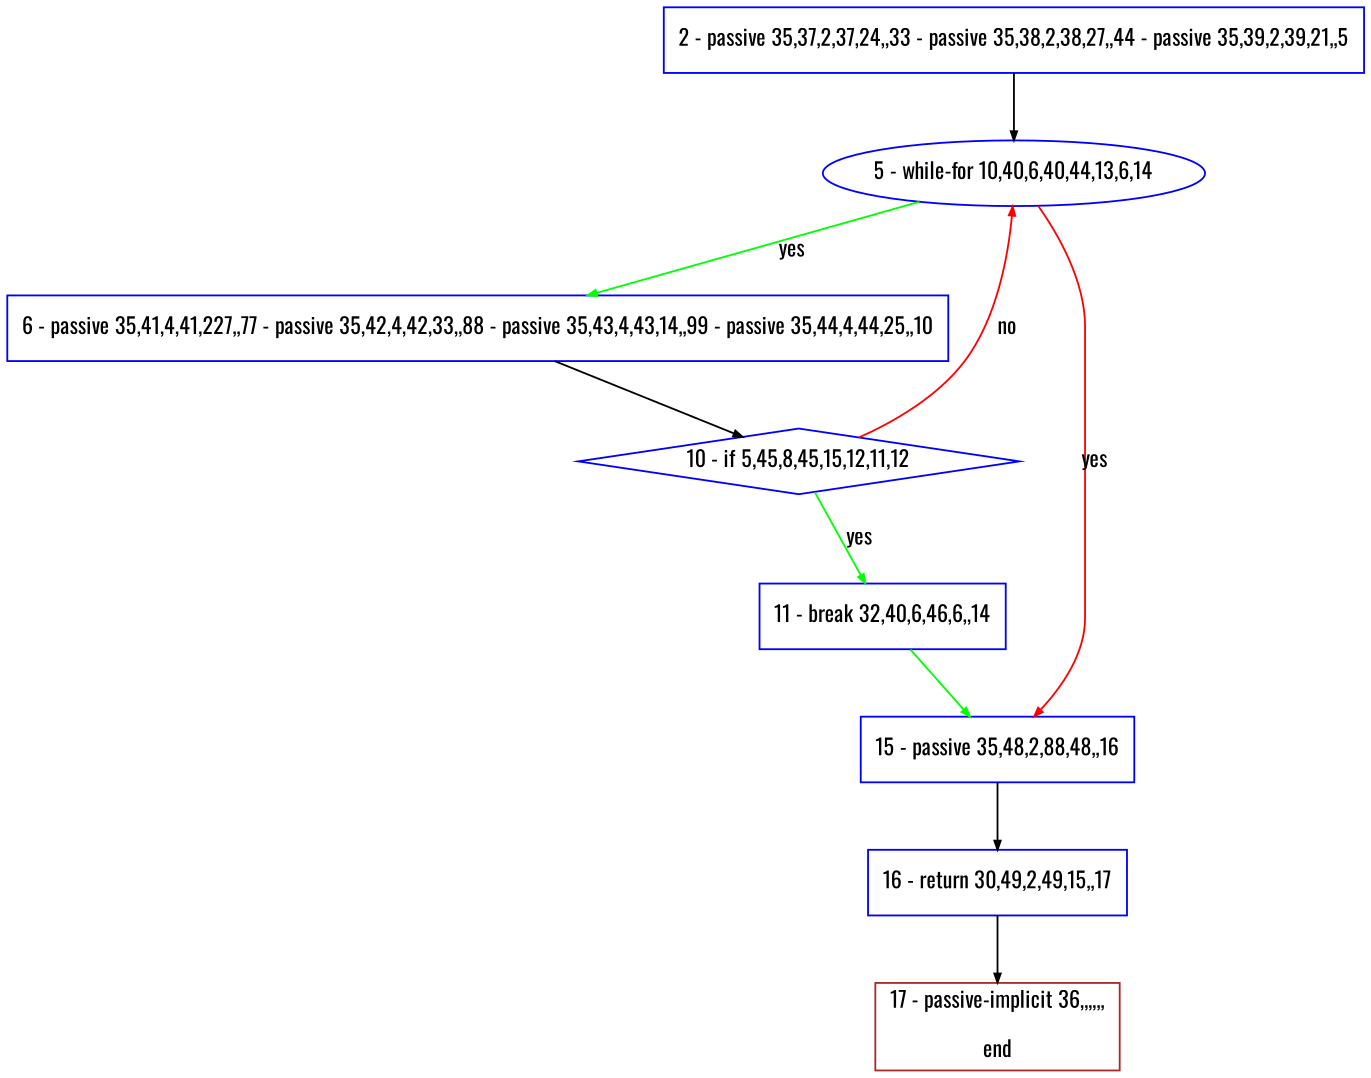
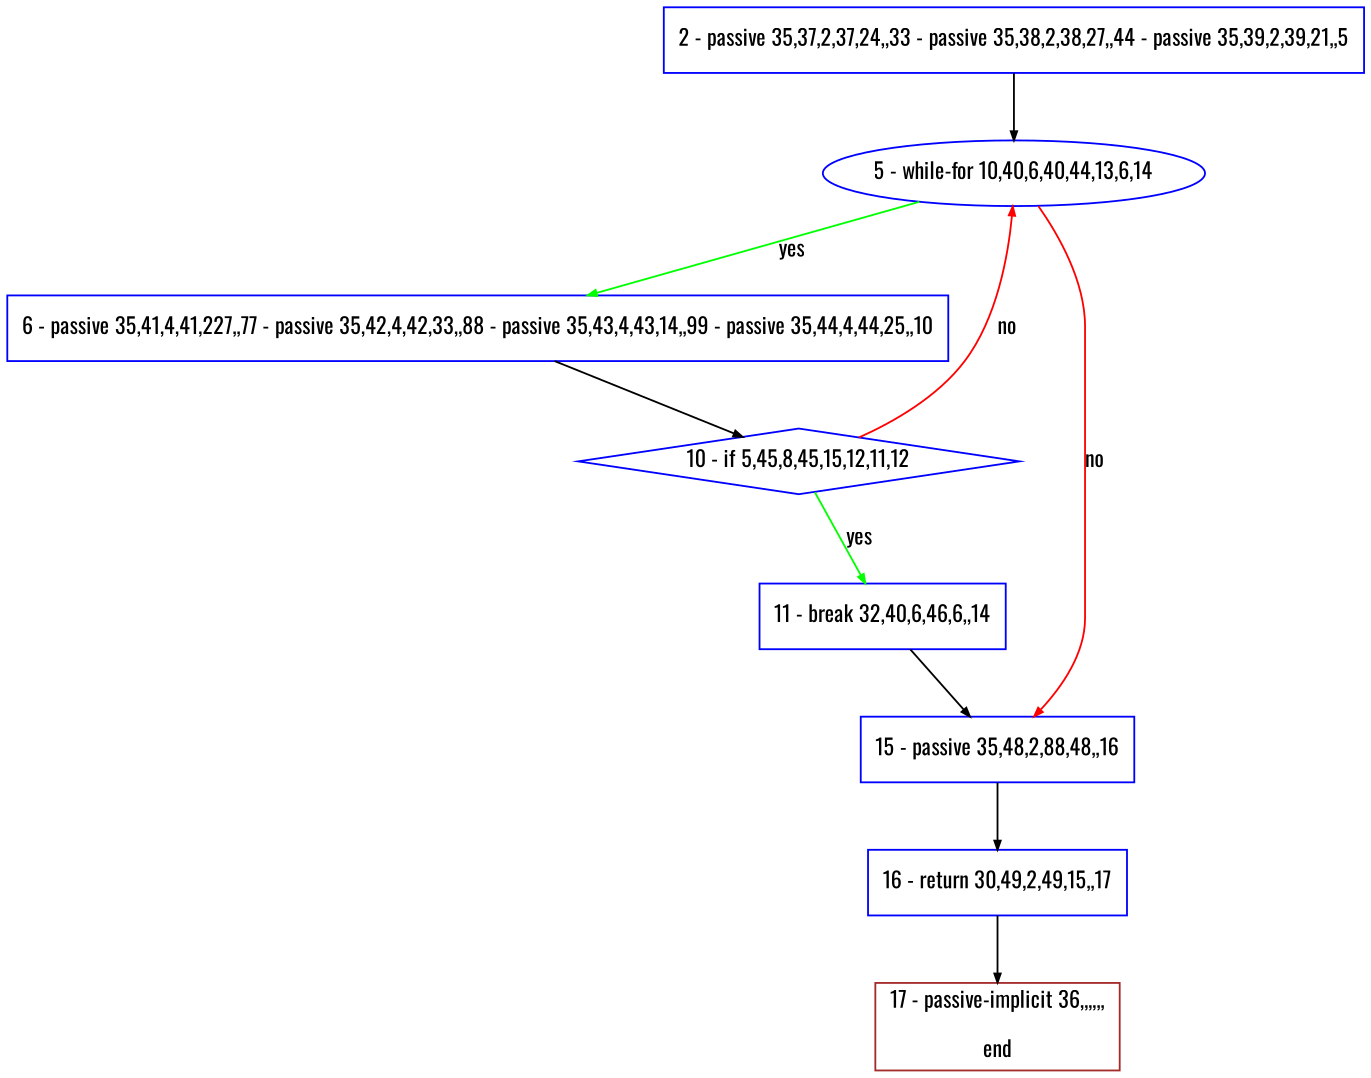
(1095, 461) -> (1095, 461)
(937, 680) -> (937, 680)
